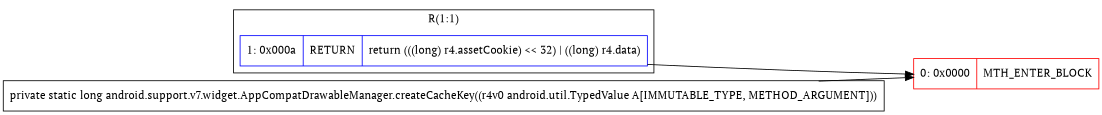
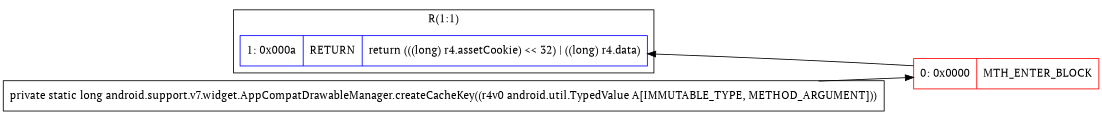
(776, 70) -> (785, 59)
